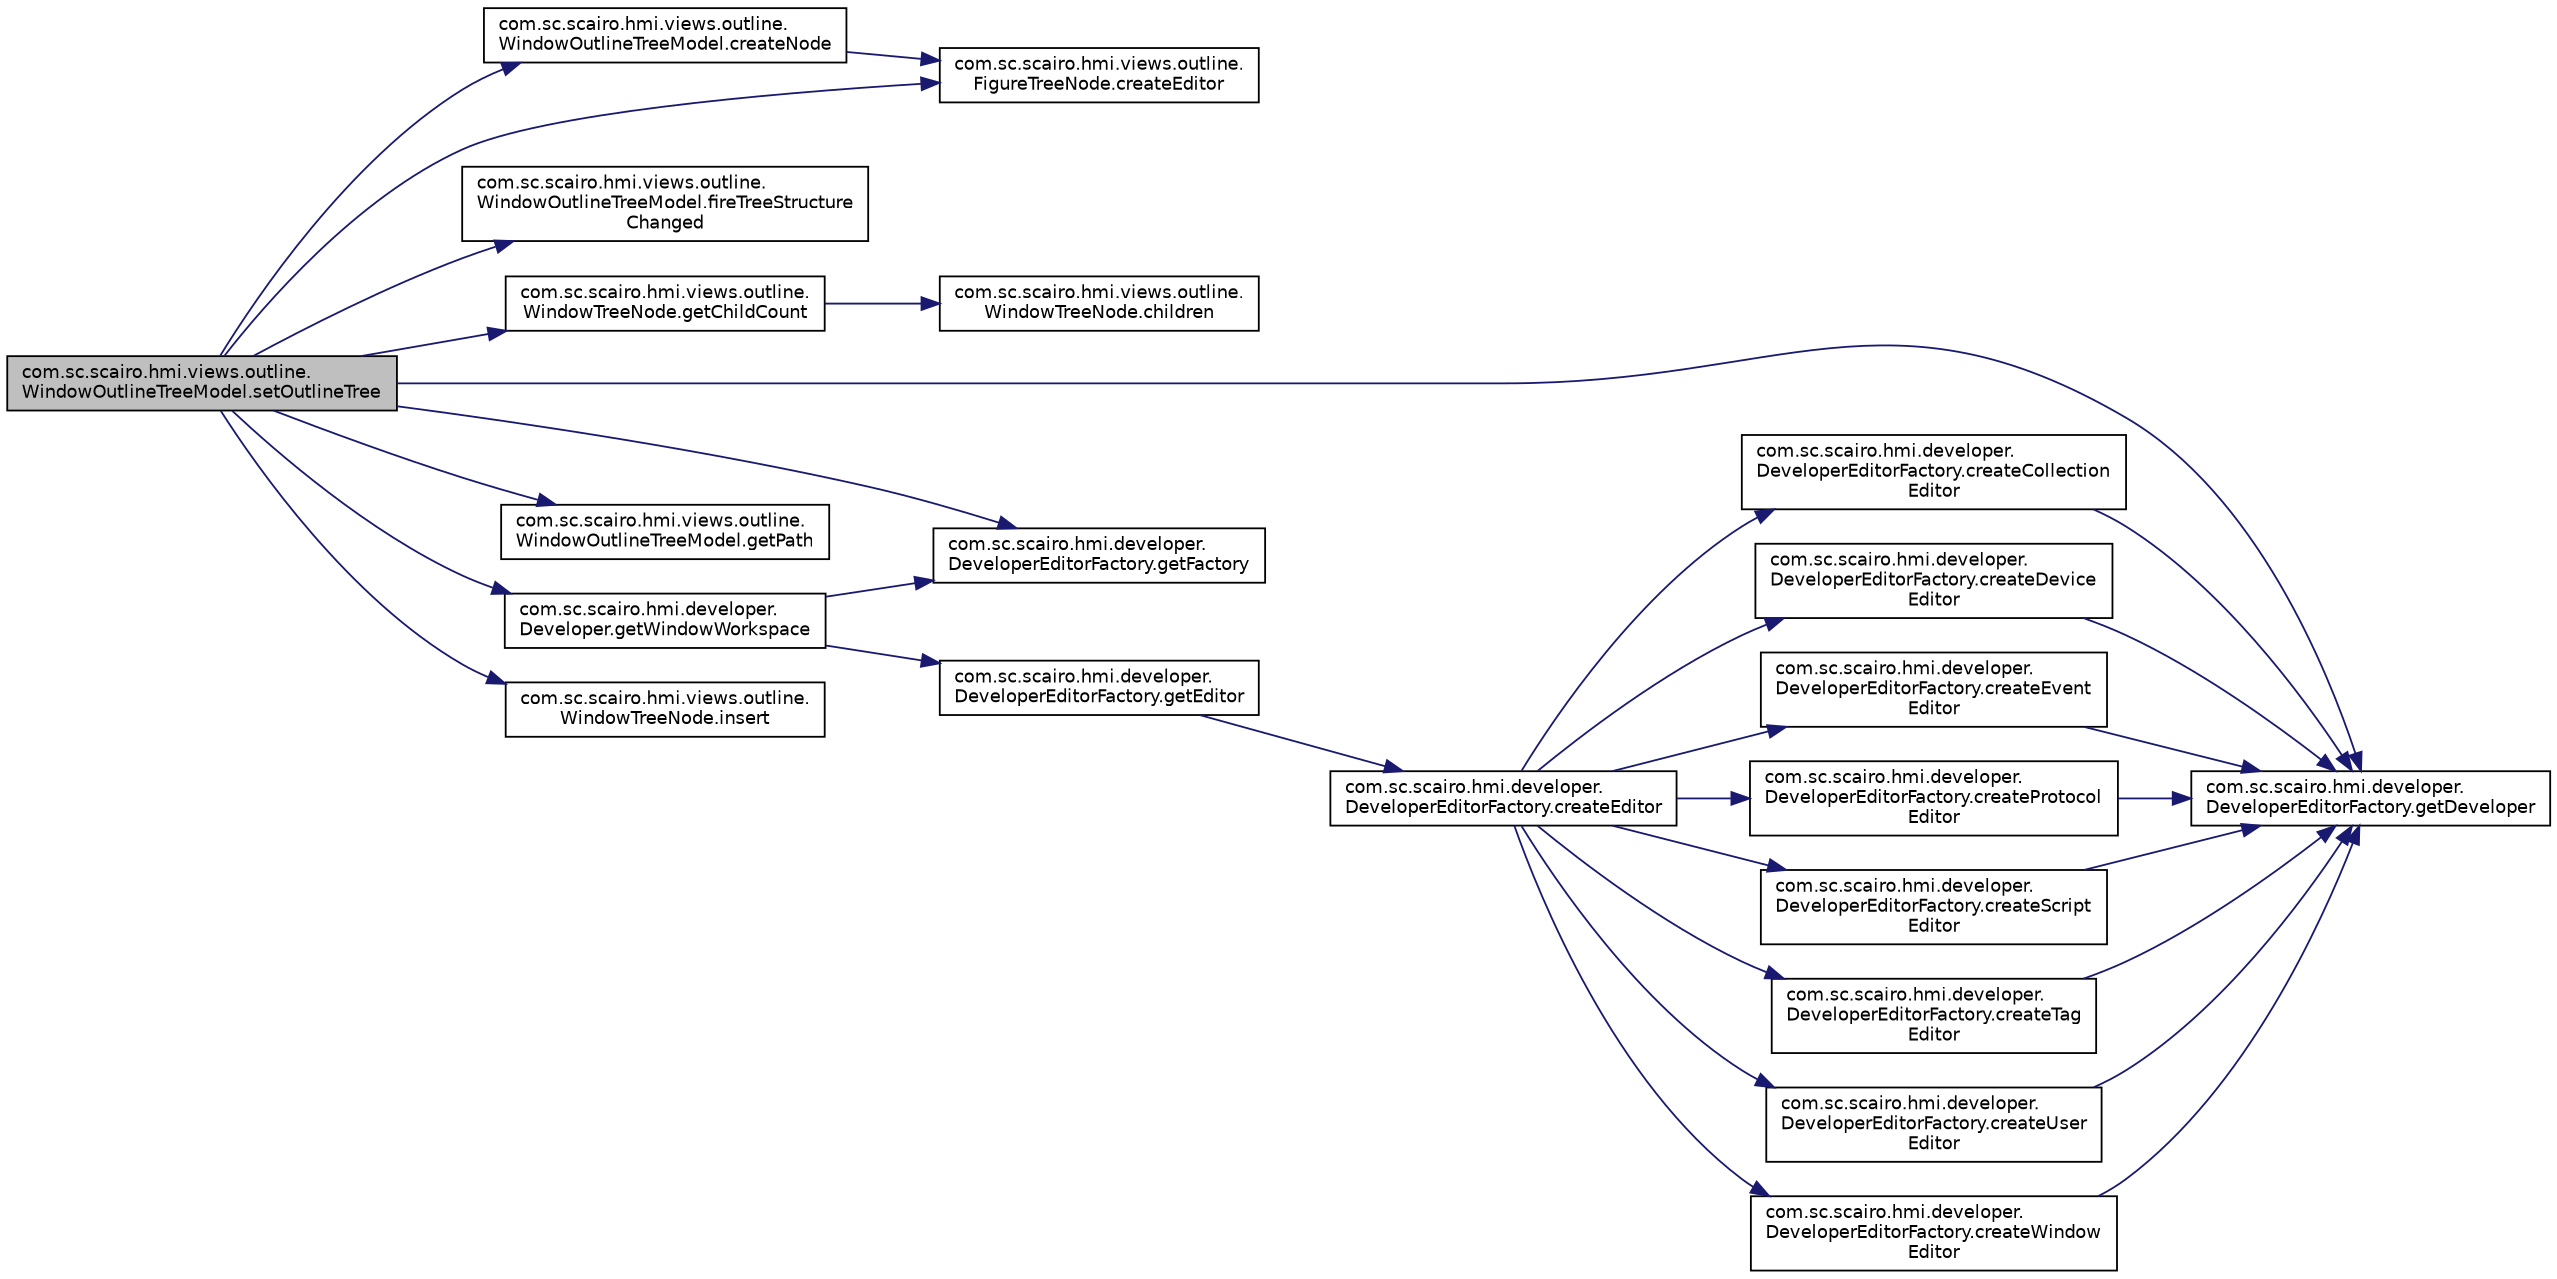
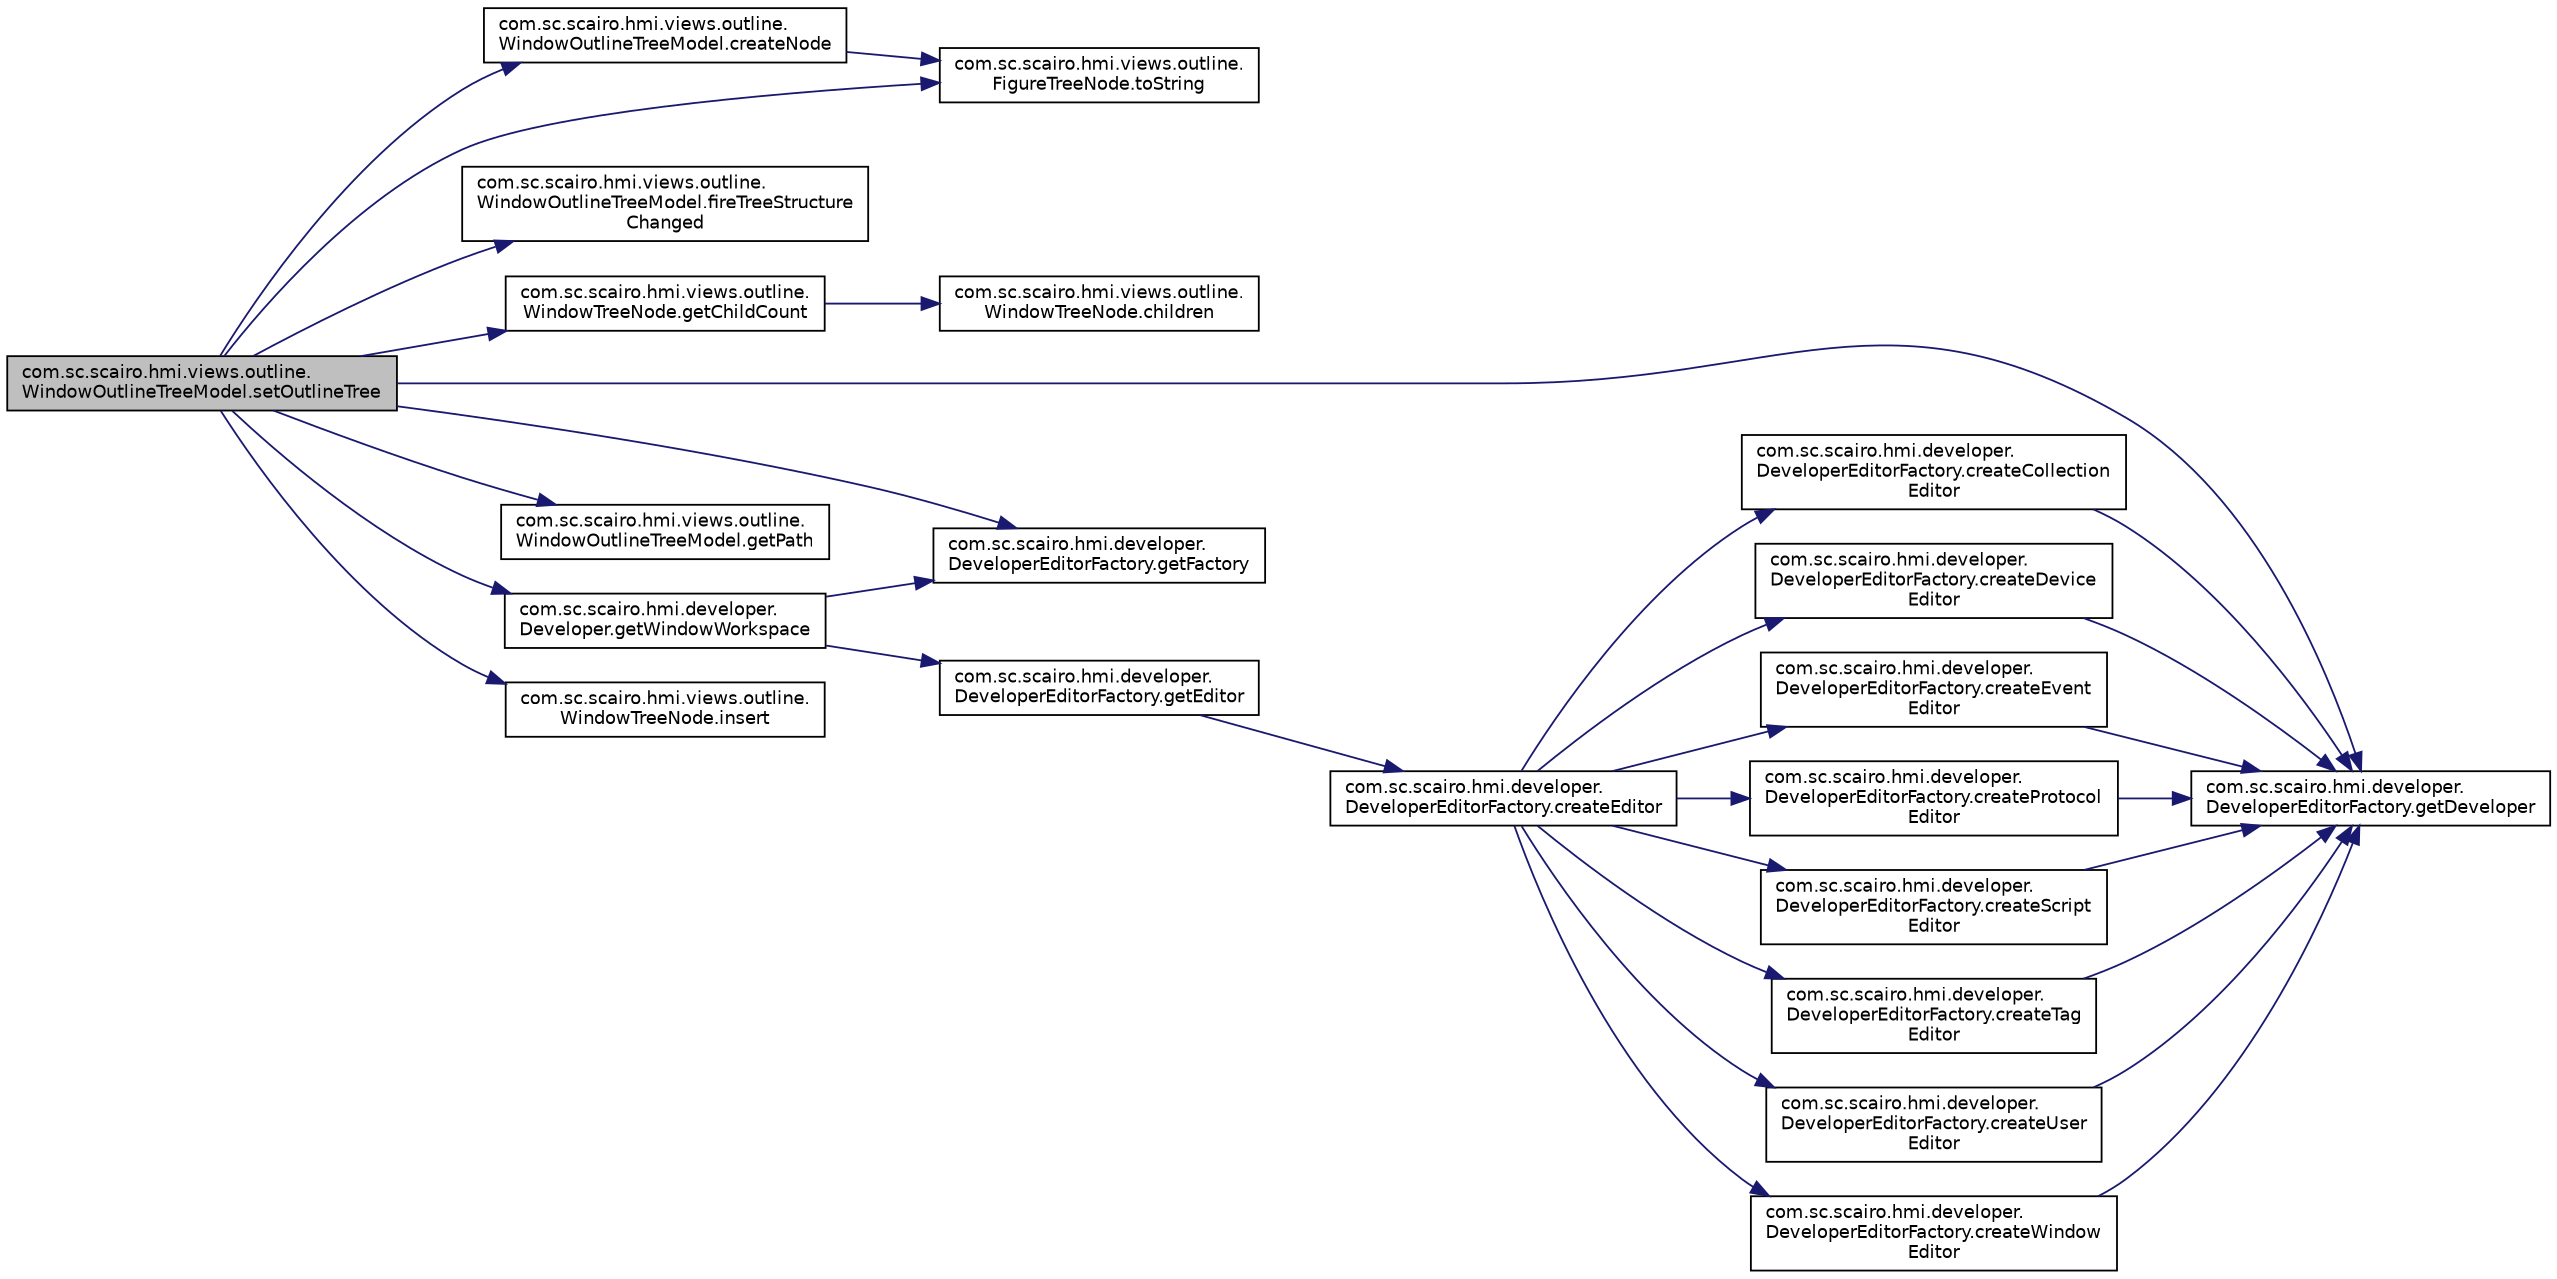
(1099, 75) -> (1099, 75)
